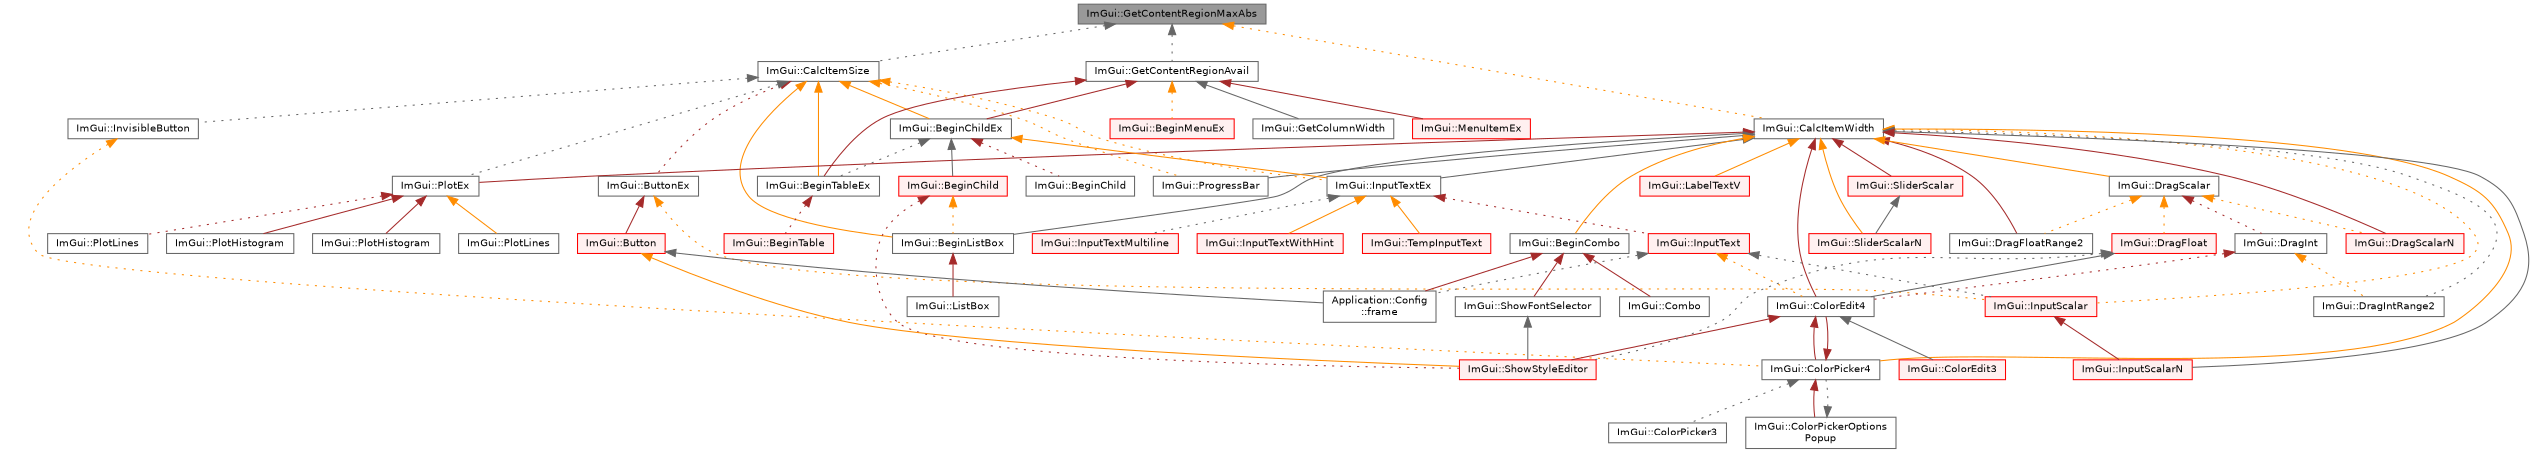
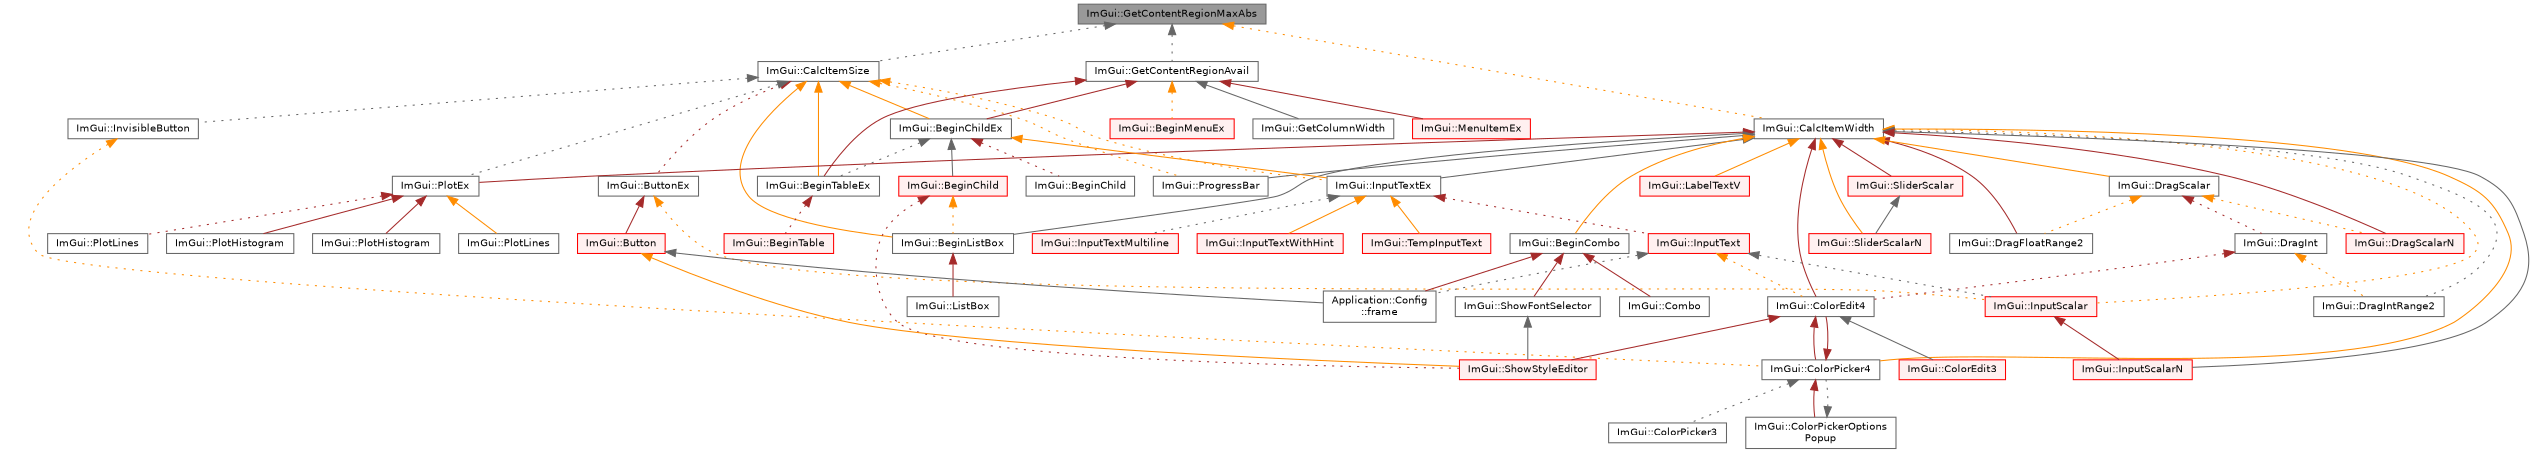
(2164, 244) -> none
